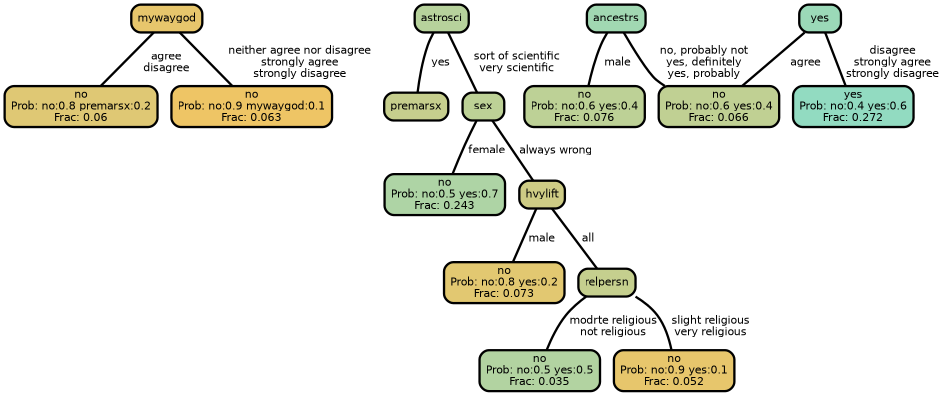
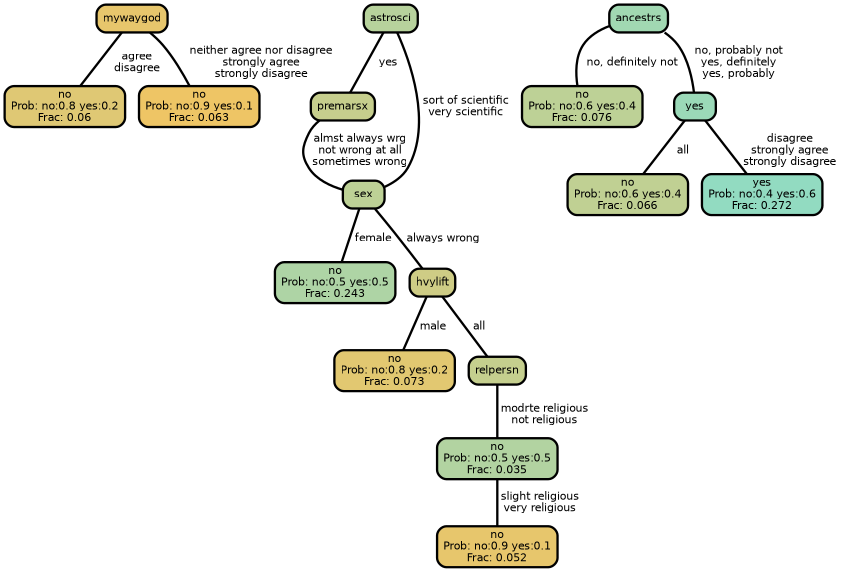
(642, 62) -> (686, 59)
(616, 63) -> (631, 63)
(804, 63) -> (681, 151)
(81, 107) -> (65, 107)
(252, 107) -> (199, 107)
none -> (306, 163)
(445, 195) -> (335, 283)
(660, 319) -> (497, 503)
